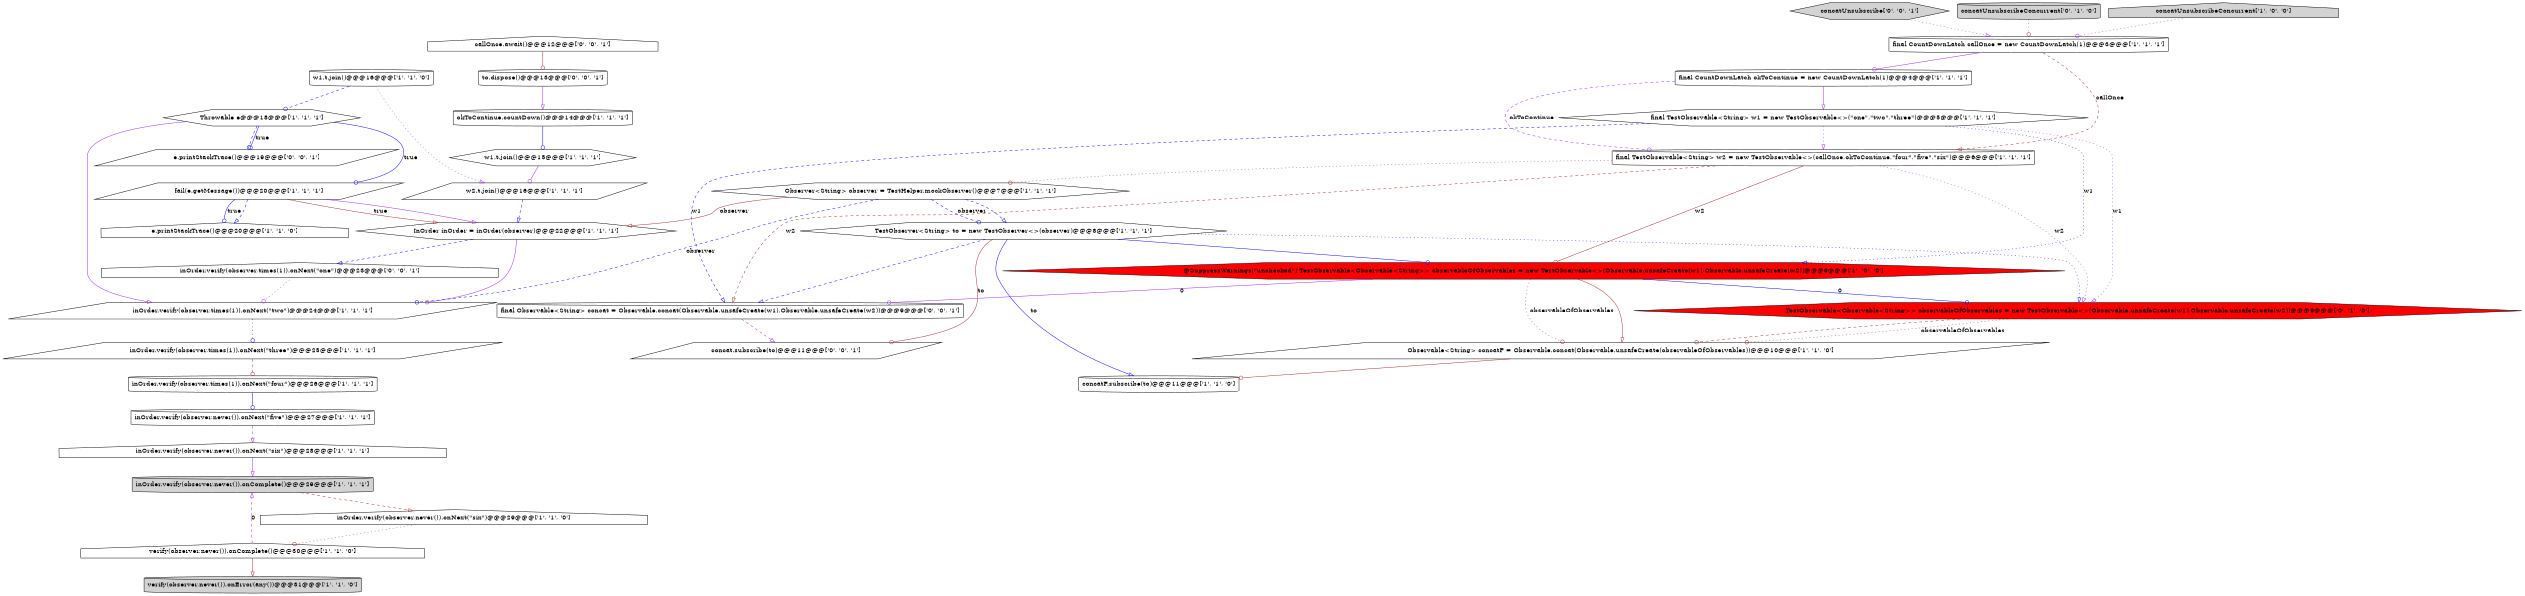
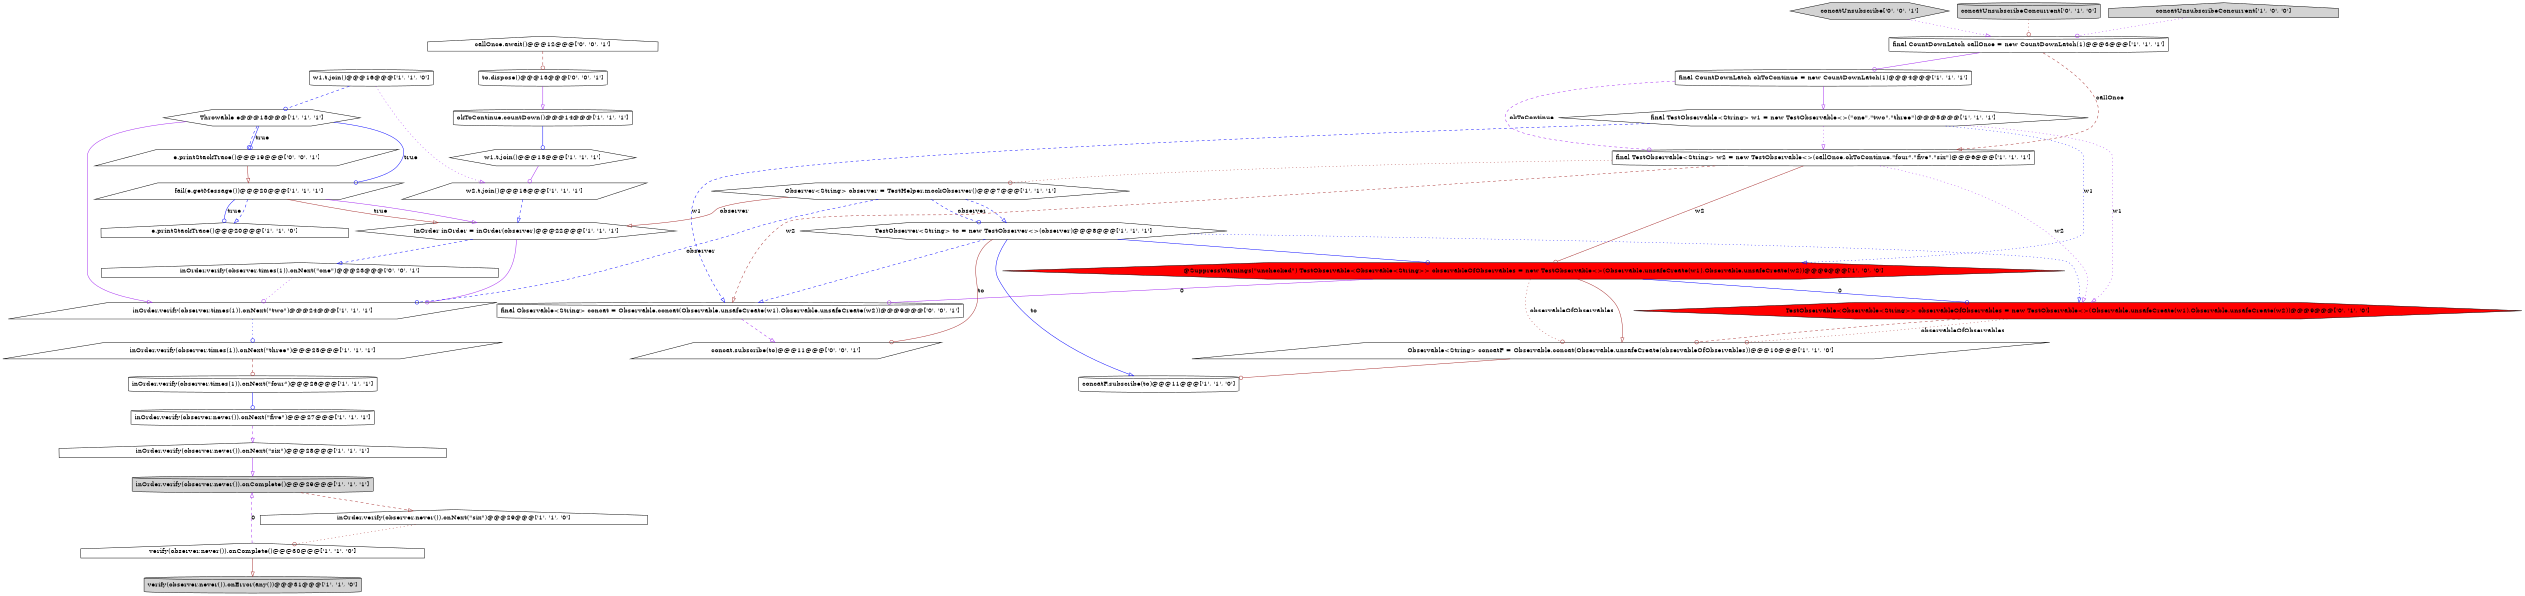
(543, 59) -> (543, 59)
none -> (248, 172)
